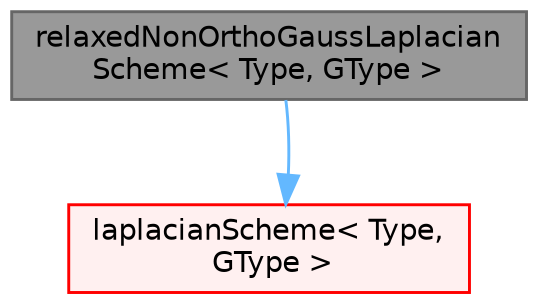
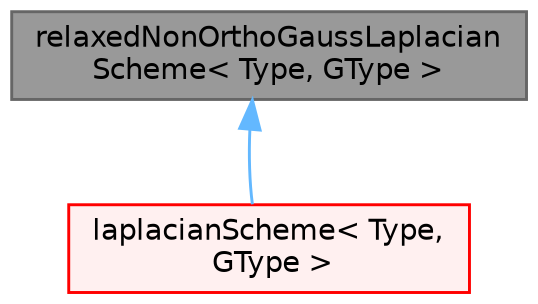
(289, 138) -> (250, 167)
